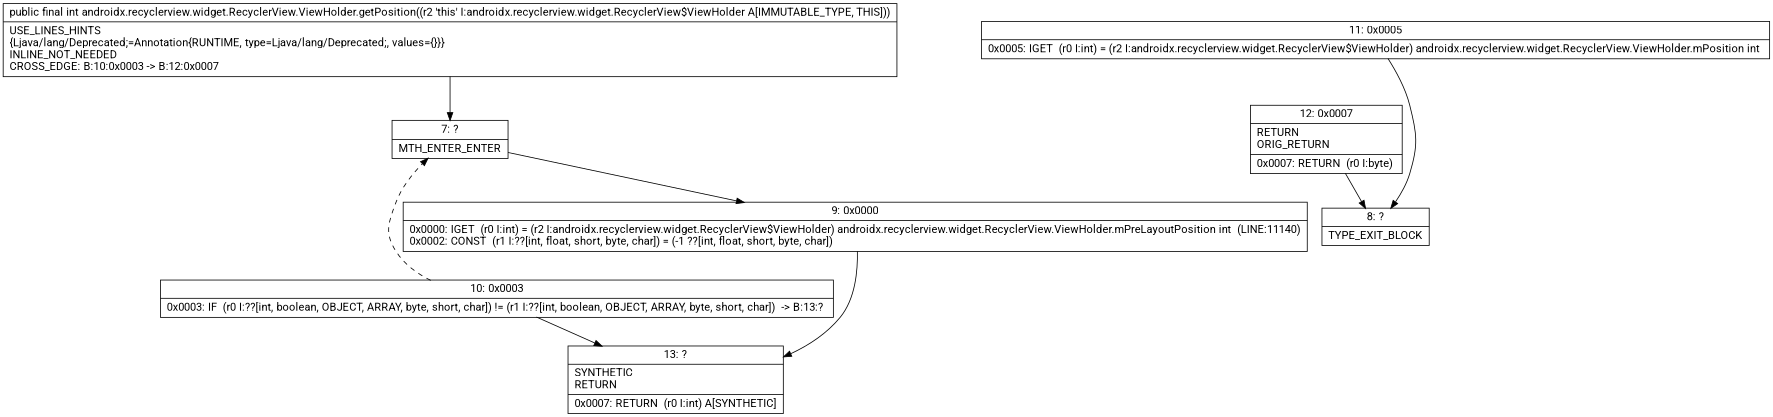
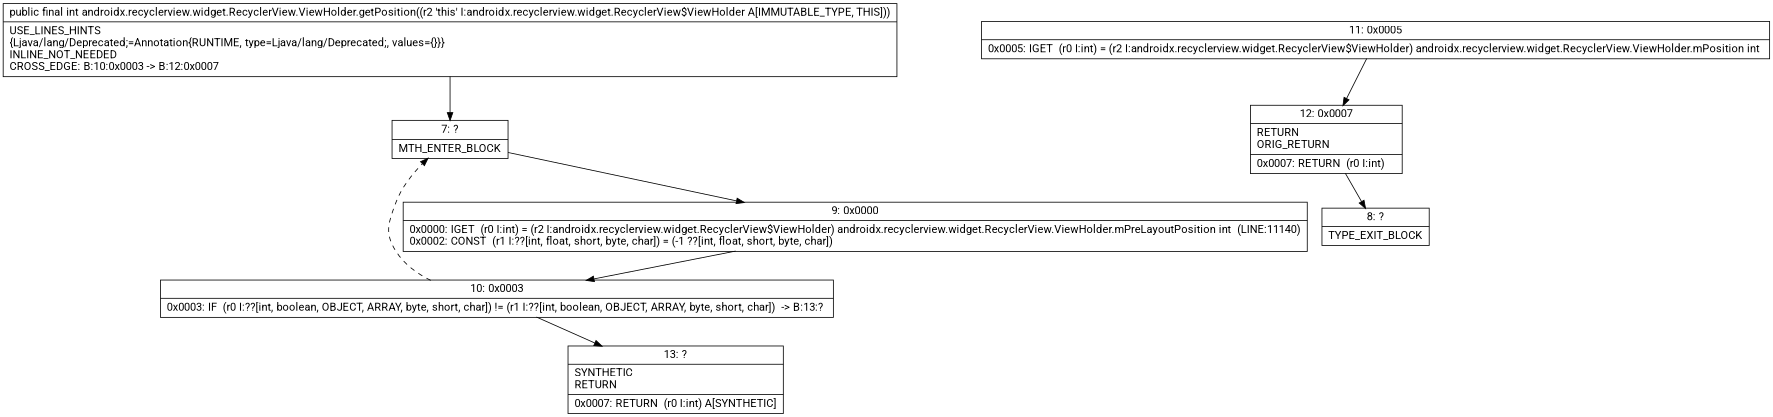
(1415, 129) -> (1357, 79)
(450, 149) -> (450, 149)
(1326, 164) -> (1322, 164)
(842, 314) -> (665, 265)
